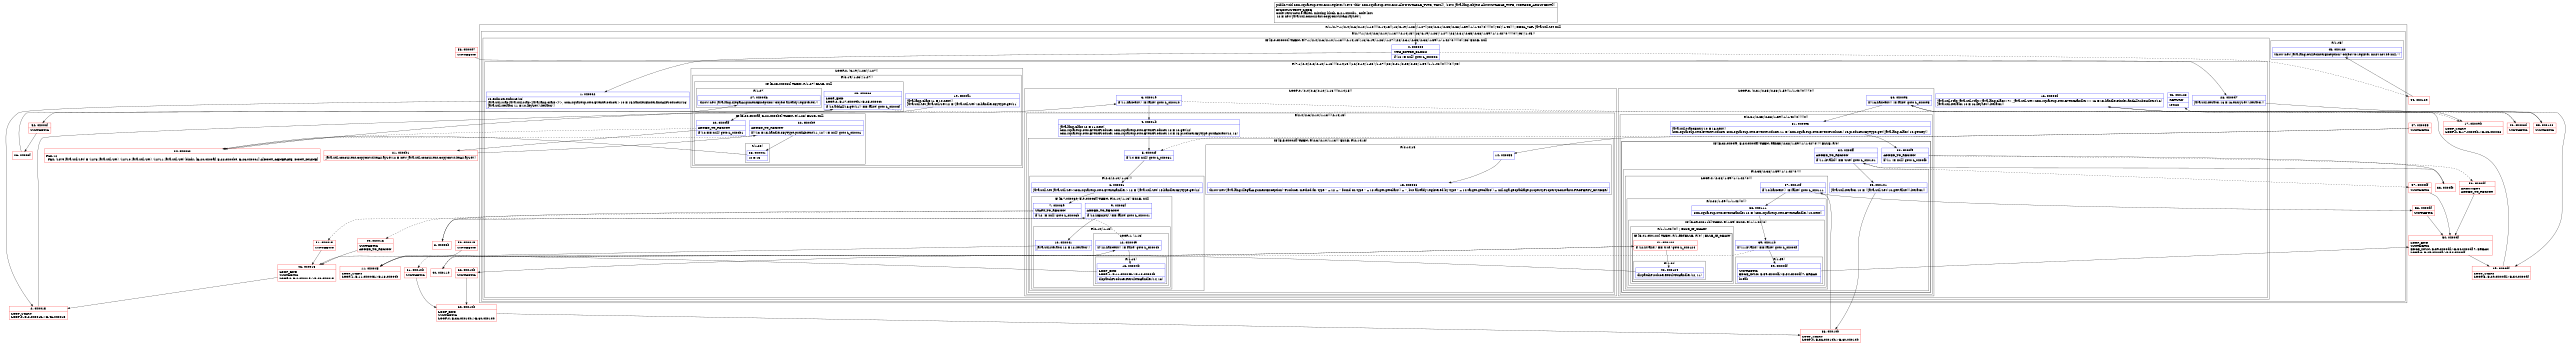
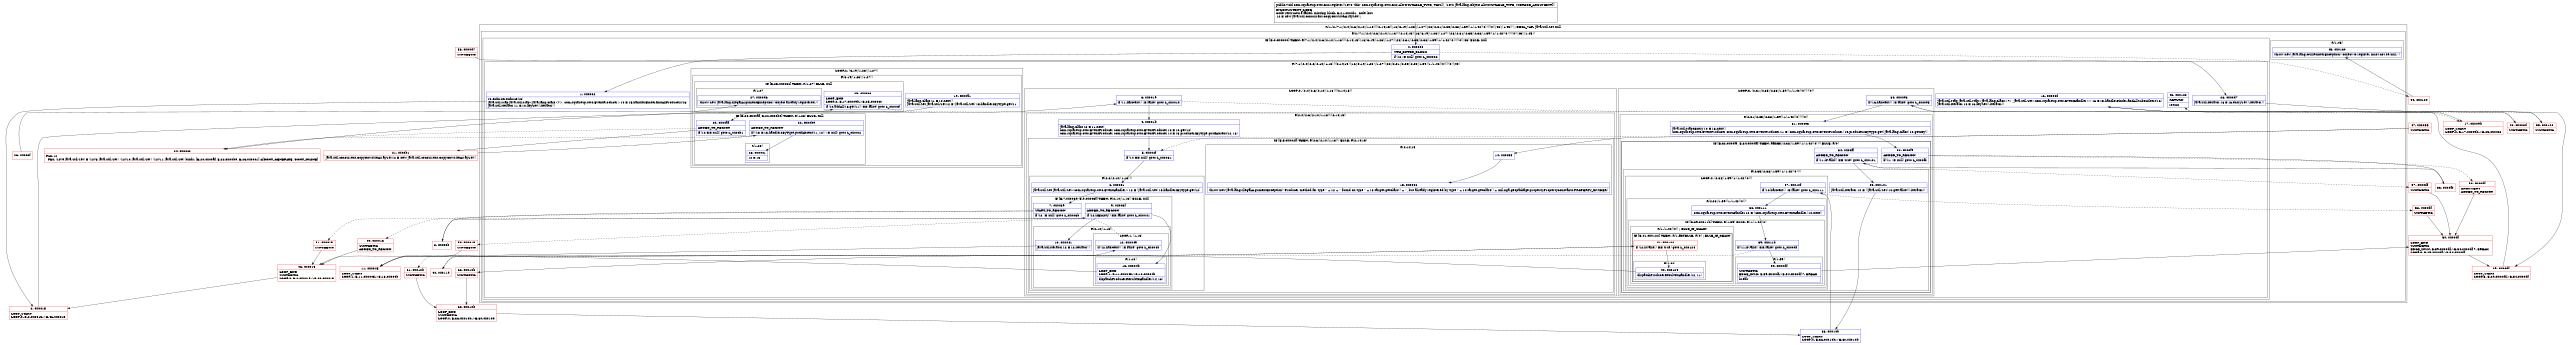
(2227, 111) -> (2227, 111)
(40, 128) -> none
(512, 139) -> none
(2112, 207) -> (2112, 207)
none -> (783, 231)
(1129, 254) -> (1168, 225)
(1830, 336) -> (1830, 336)
